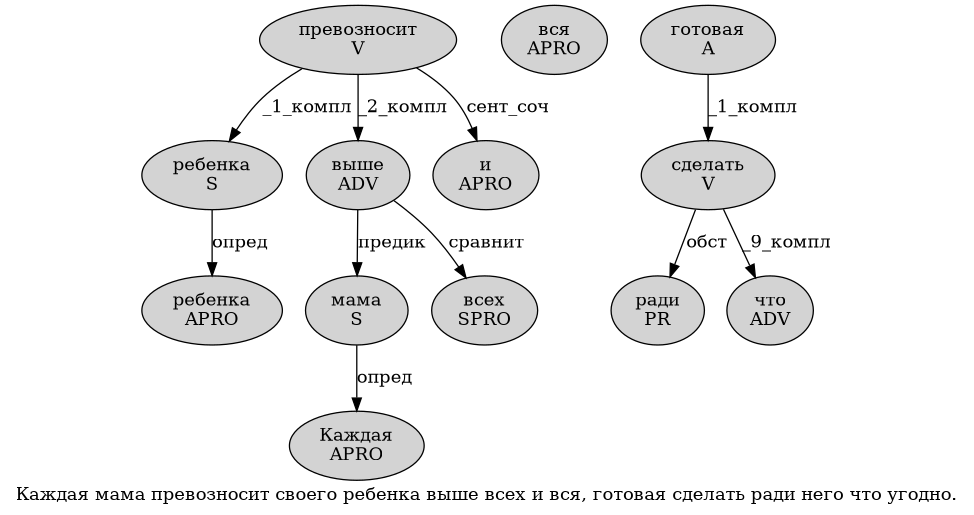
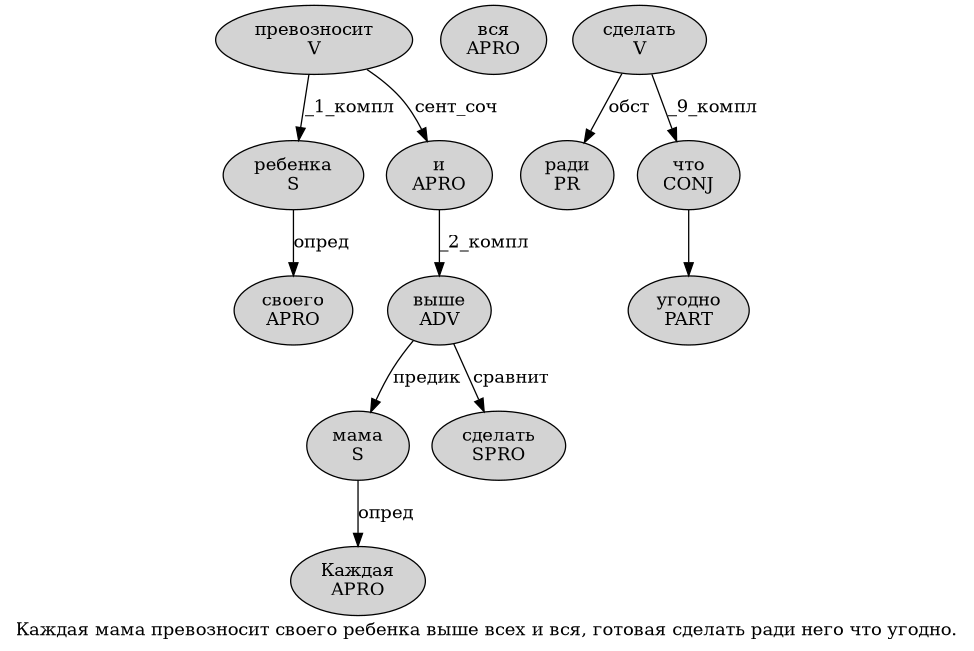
(708, 40) -> none
(358, 101) -> (439, 236)
(212, 310) -> (293, 310)
(485, 310) -> (499, 446)
none -> (689, 310)
(770, 310) -> (689, 175)
